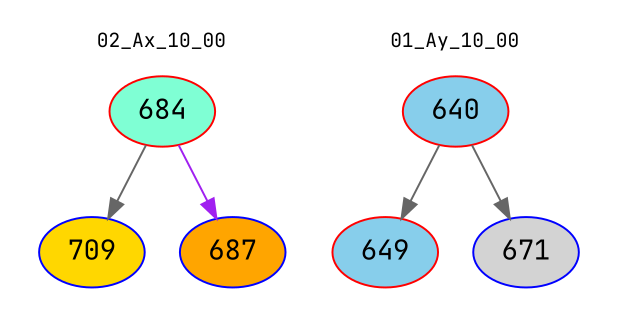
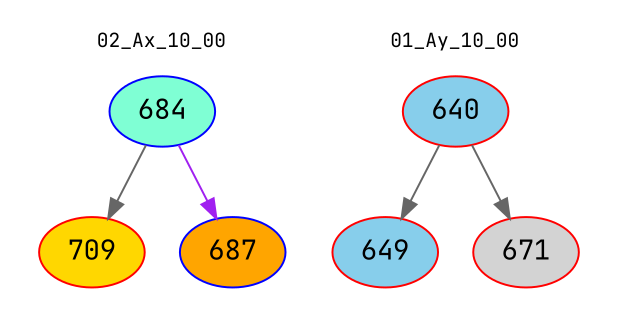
(162, 111) -> (162, 111)
(92, 252) -> (92, 252)
(526, 252) -> (526, 252)
